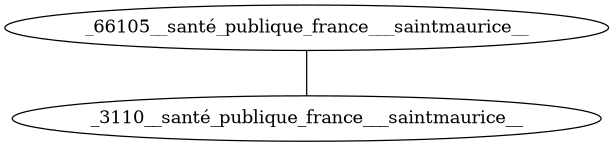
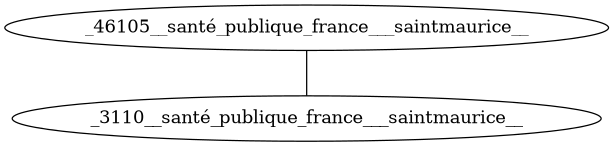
(307, 28) -> (307, 28)
